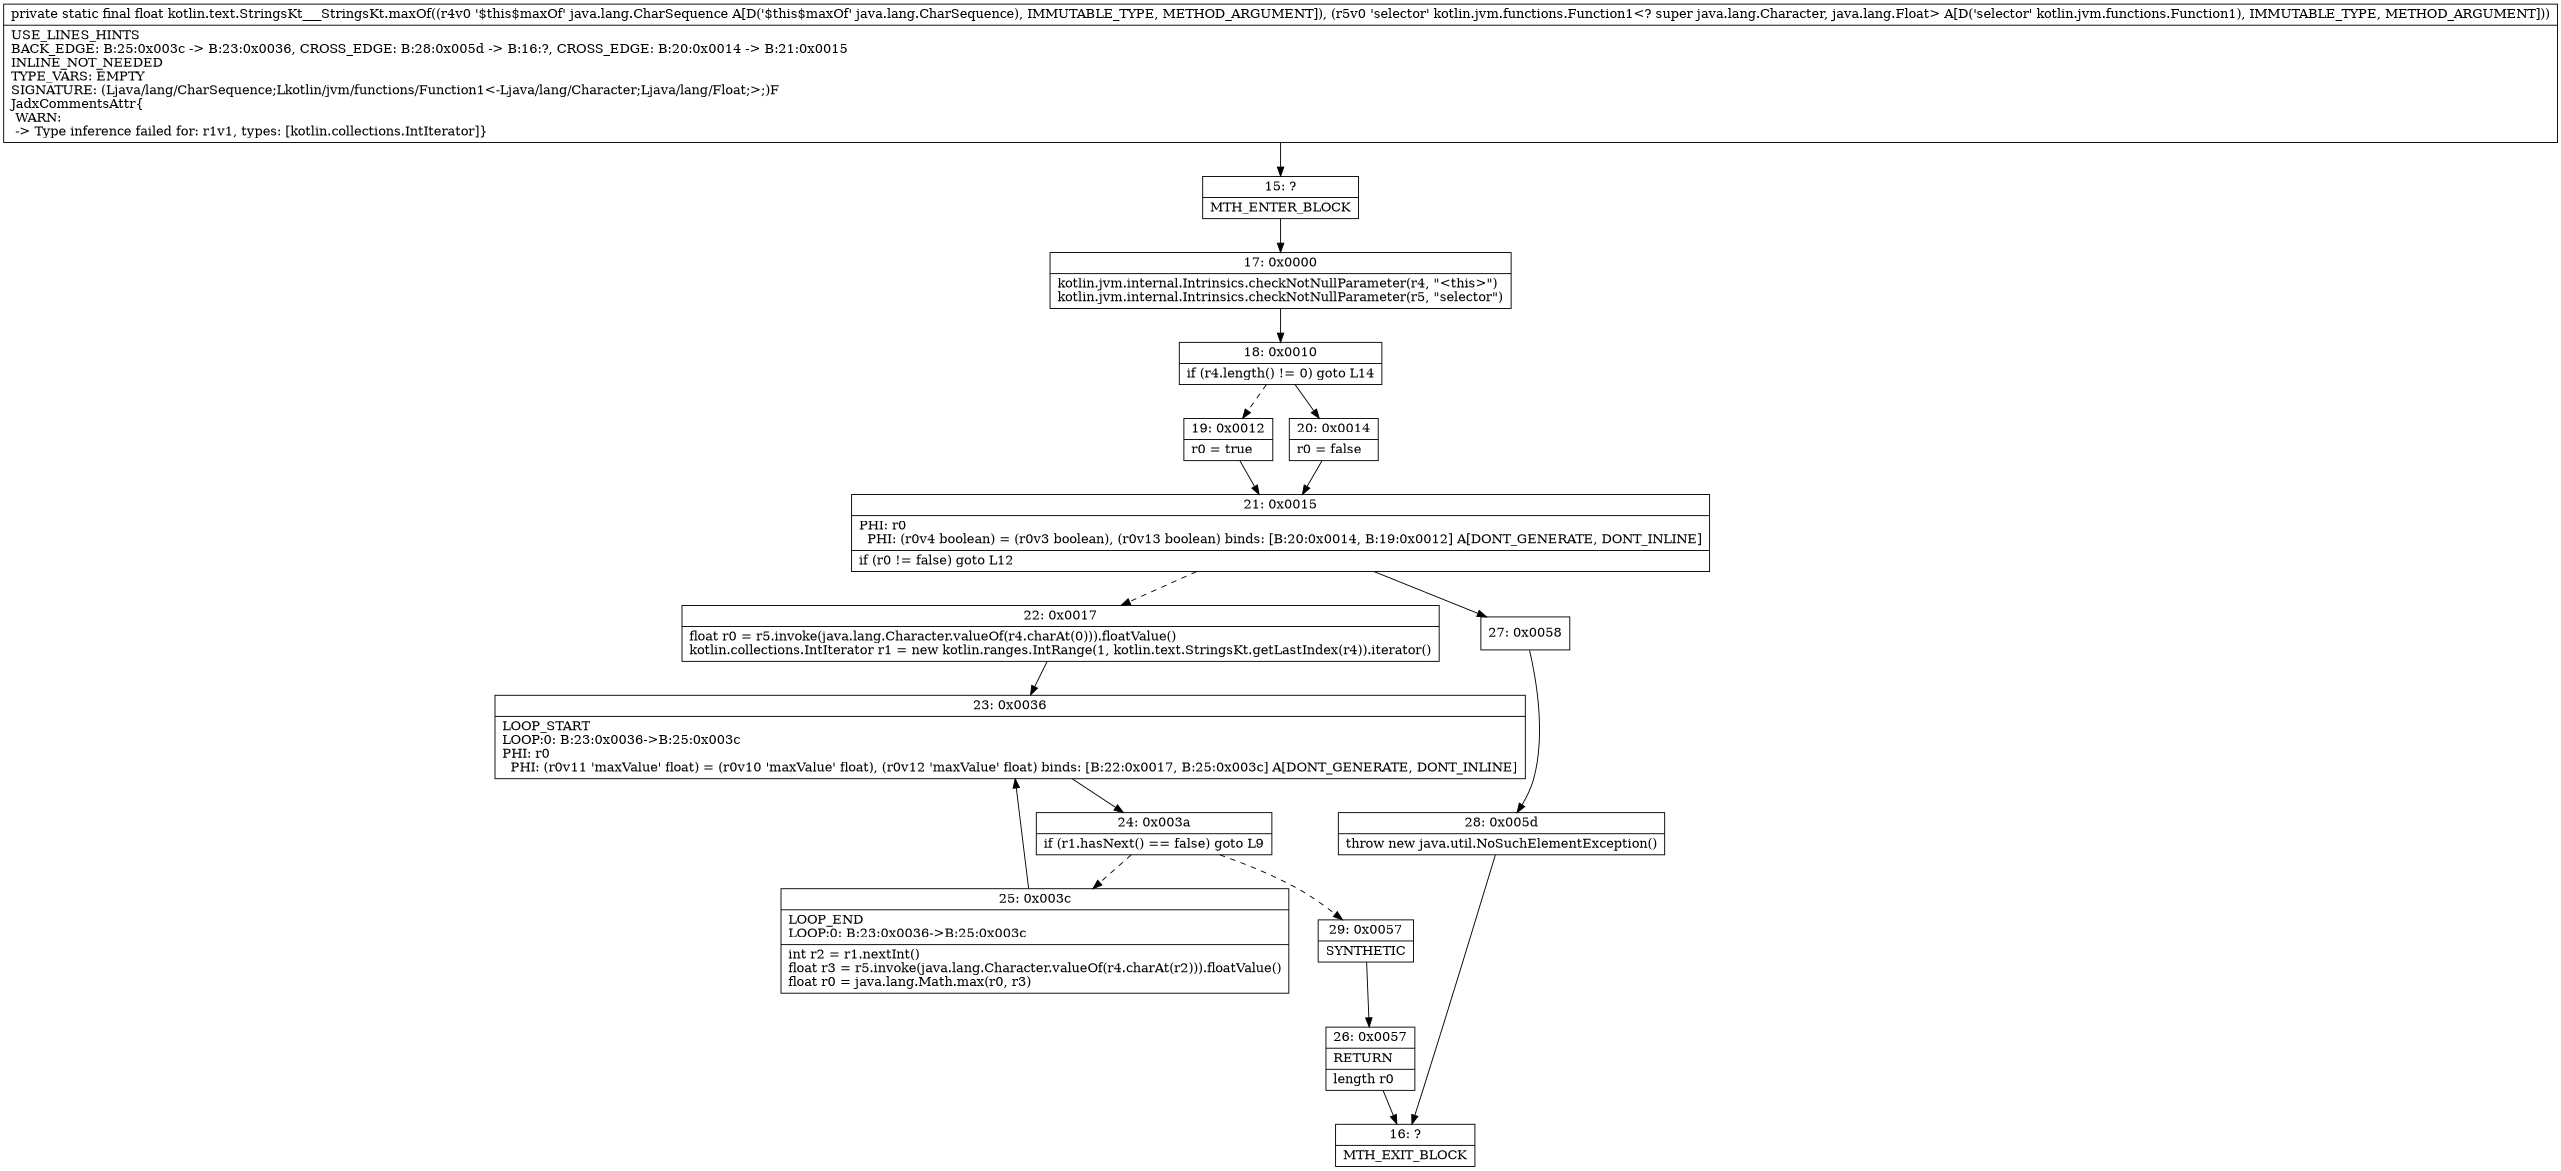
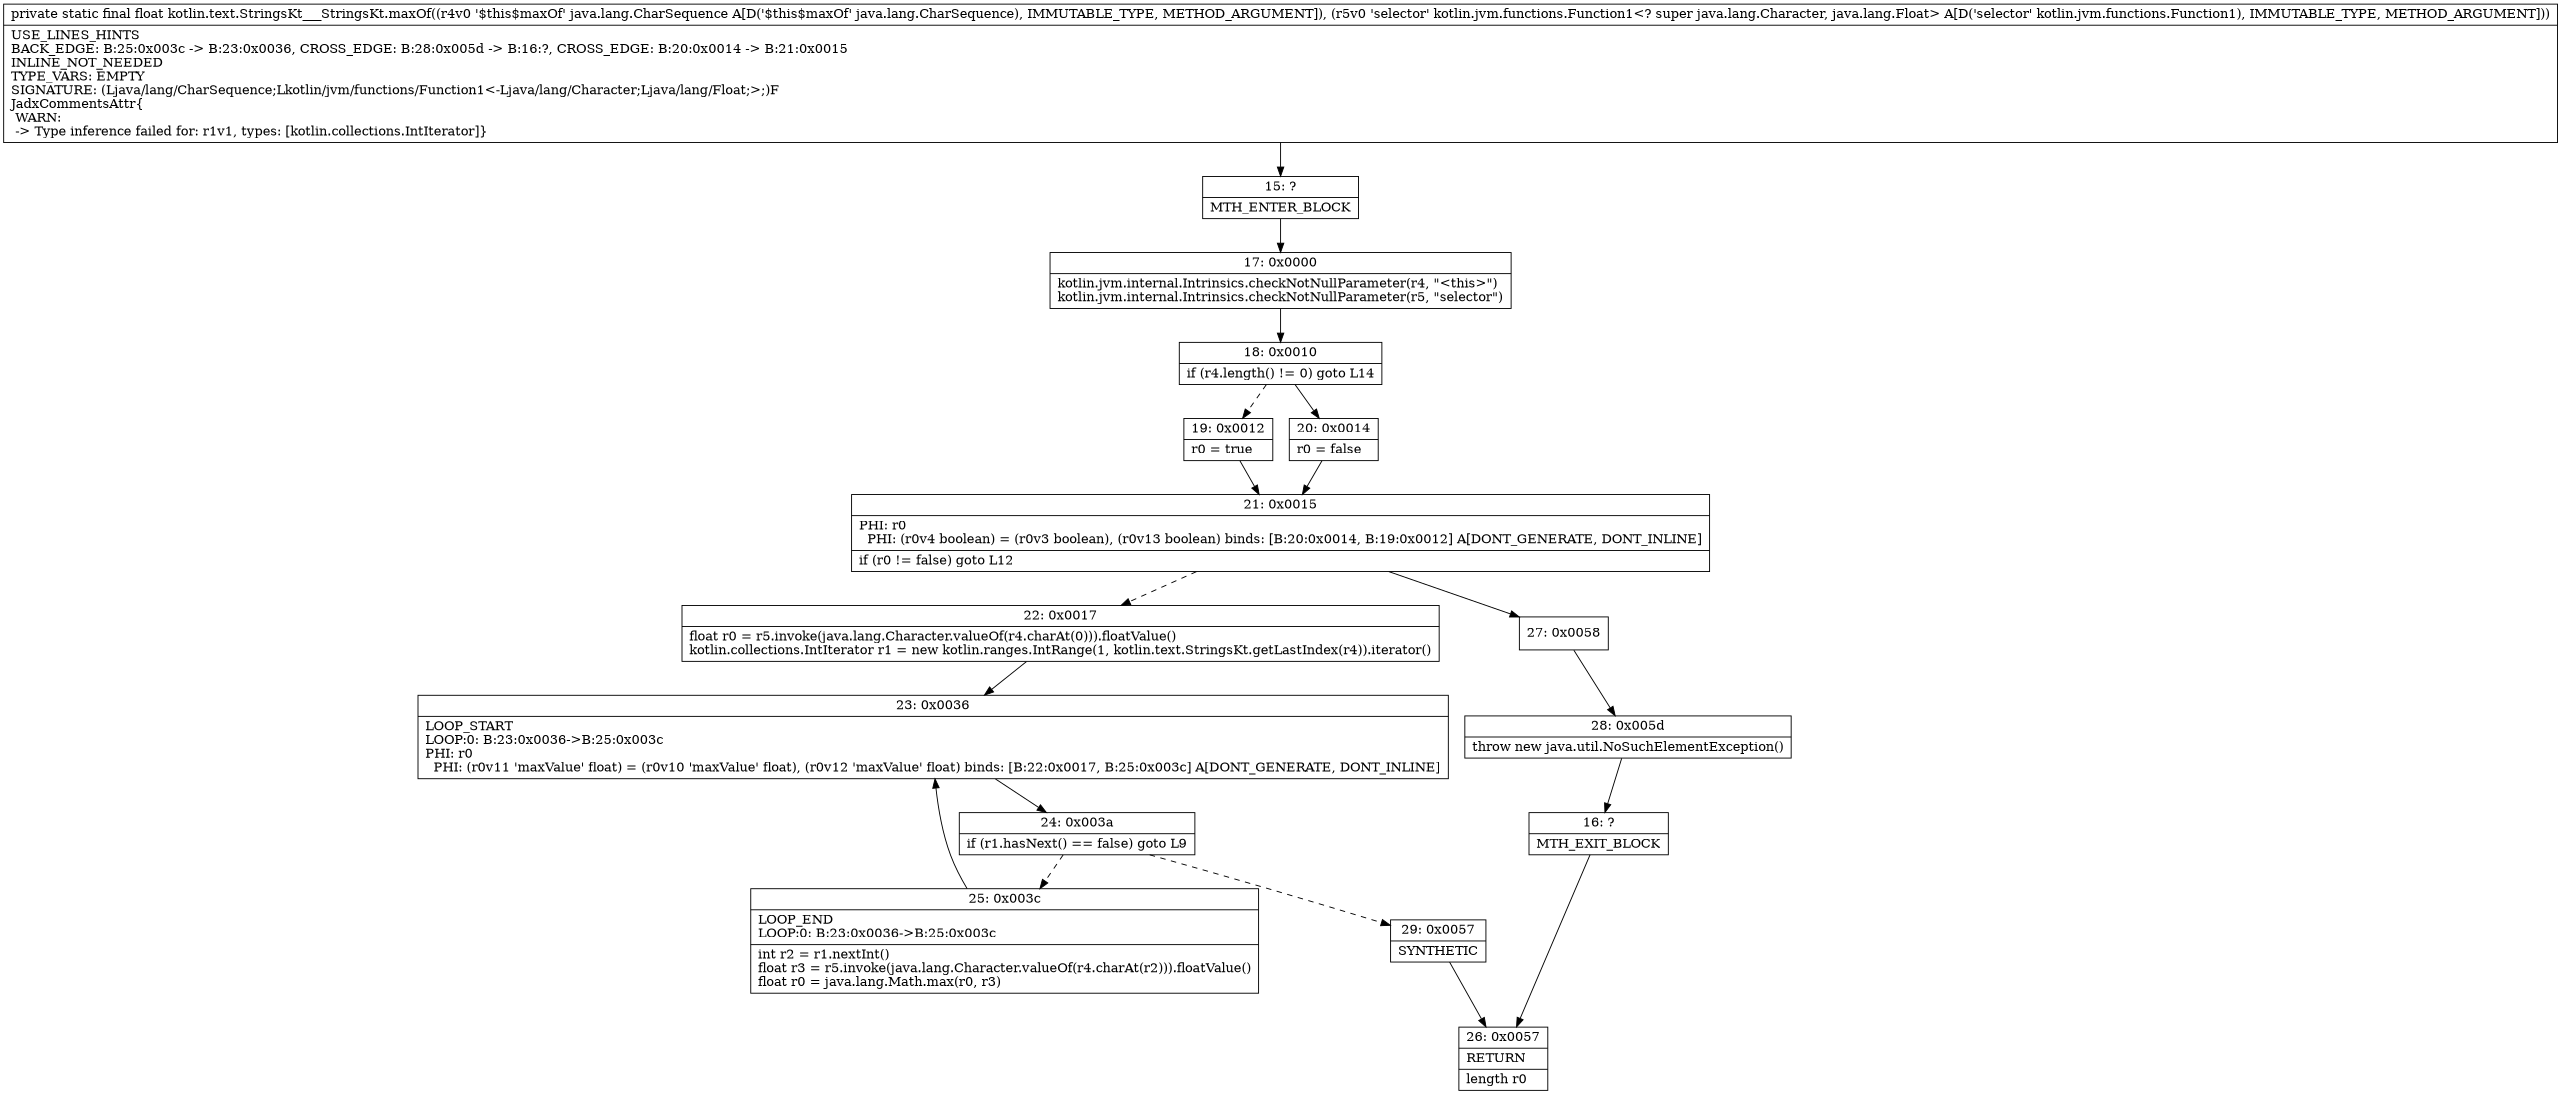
(1388, 1103) -> (1555, 937)
